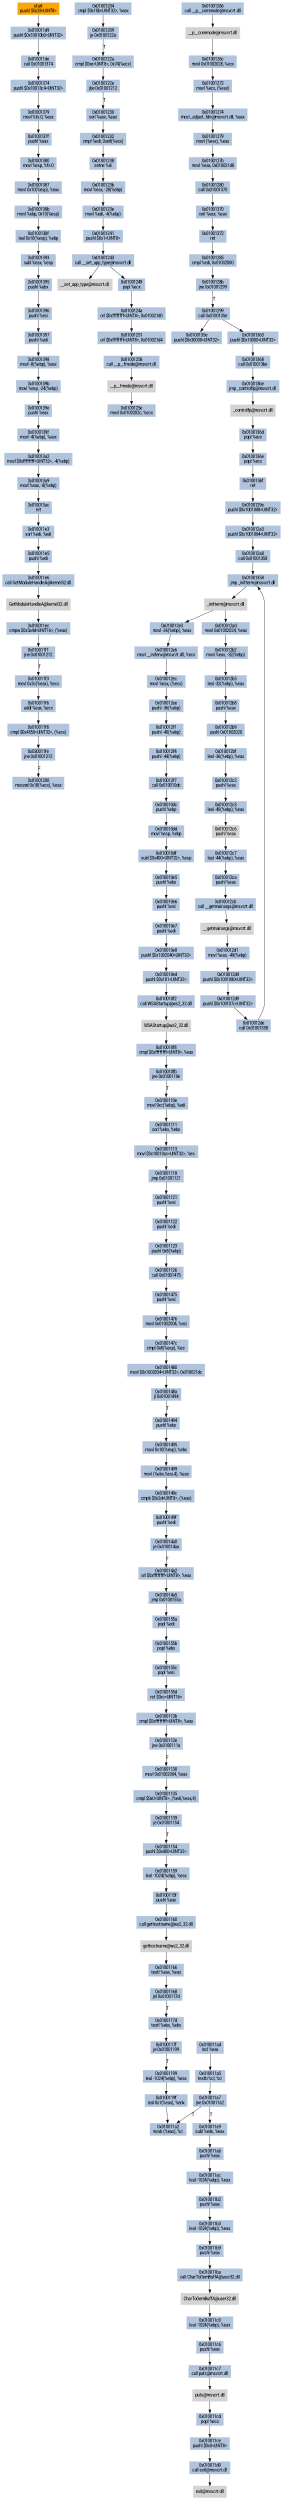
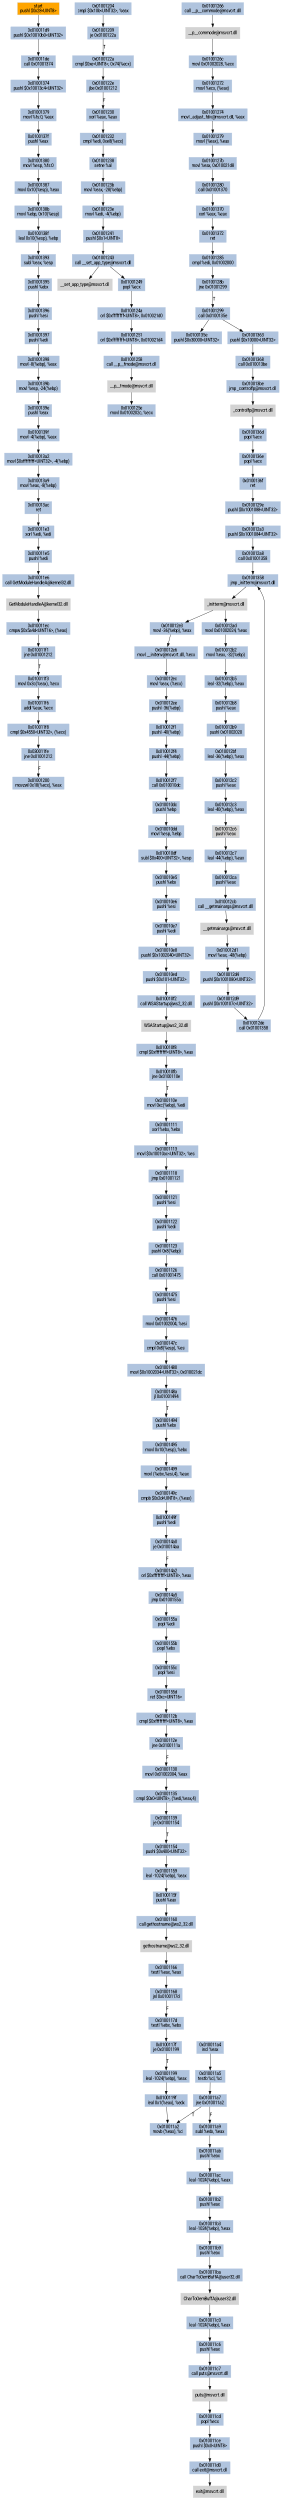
(104, 100) -> (104, 100)
(167, 2009) -> (167, 2009)
(211, 2115) -> (211, 2115)
